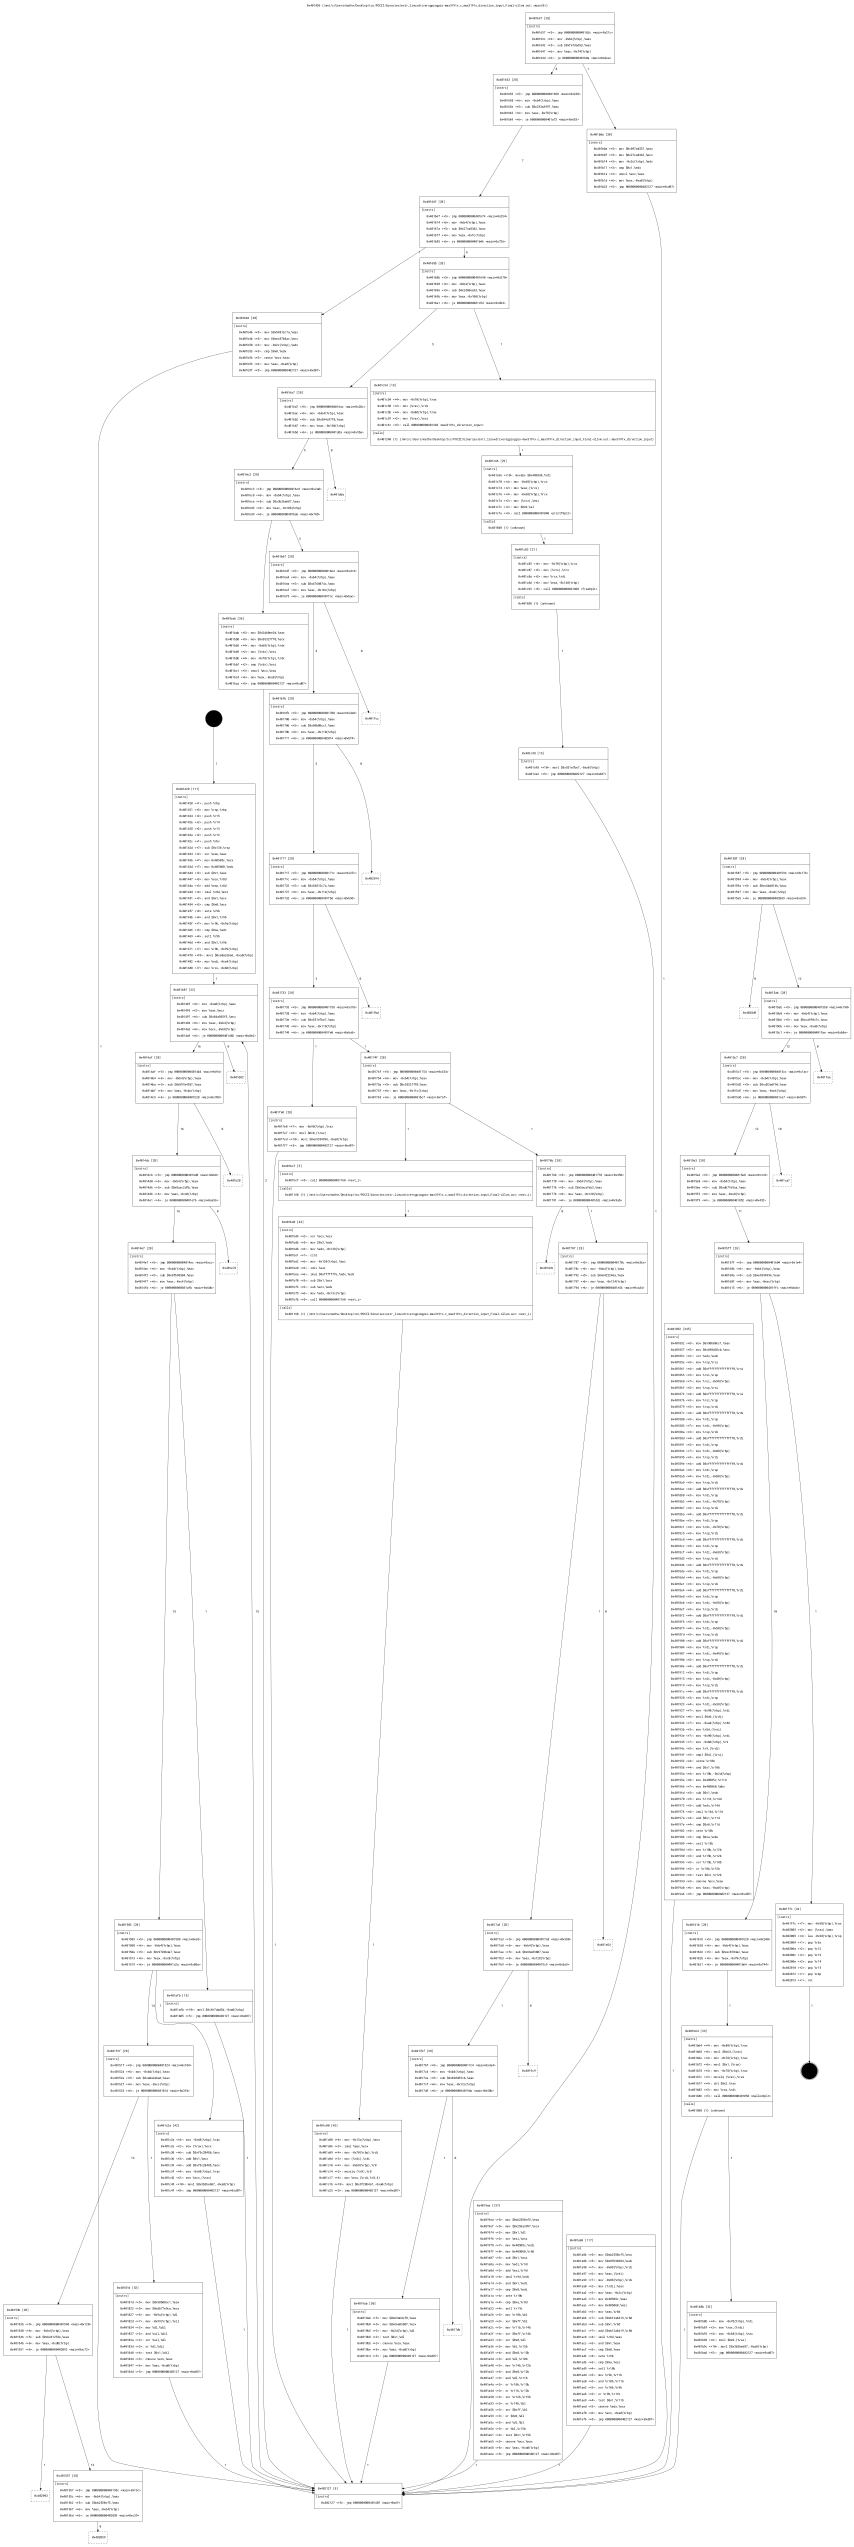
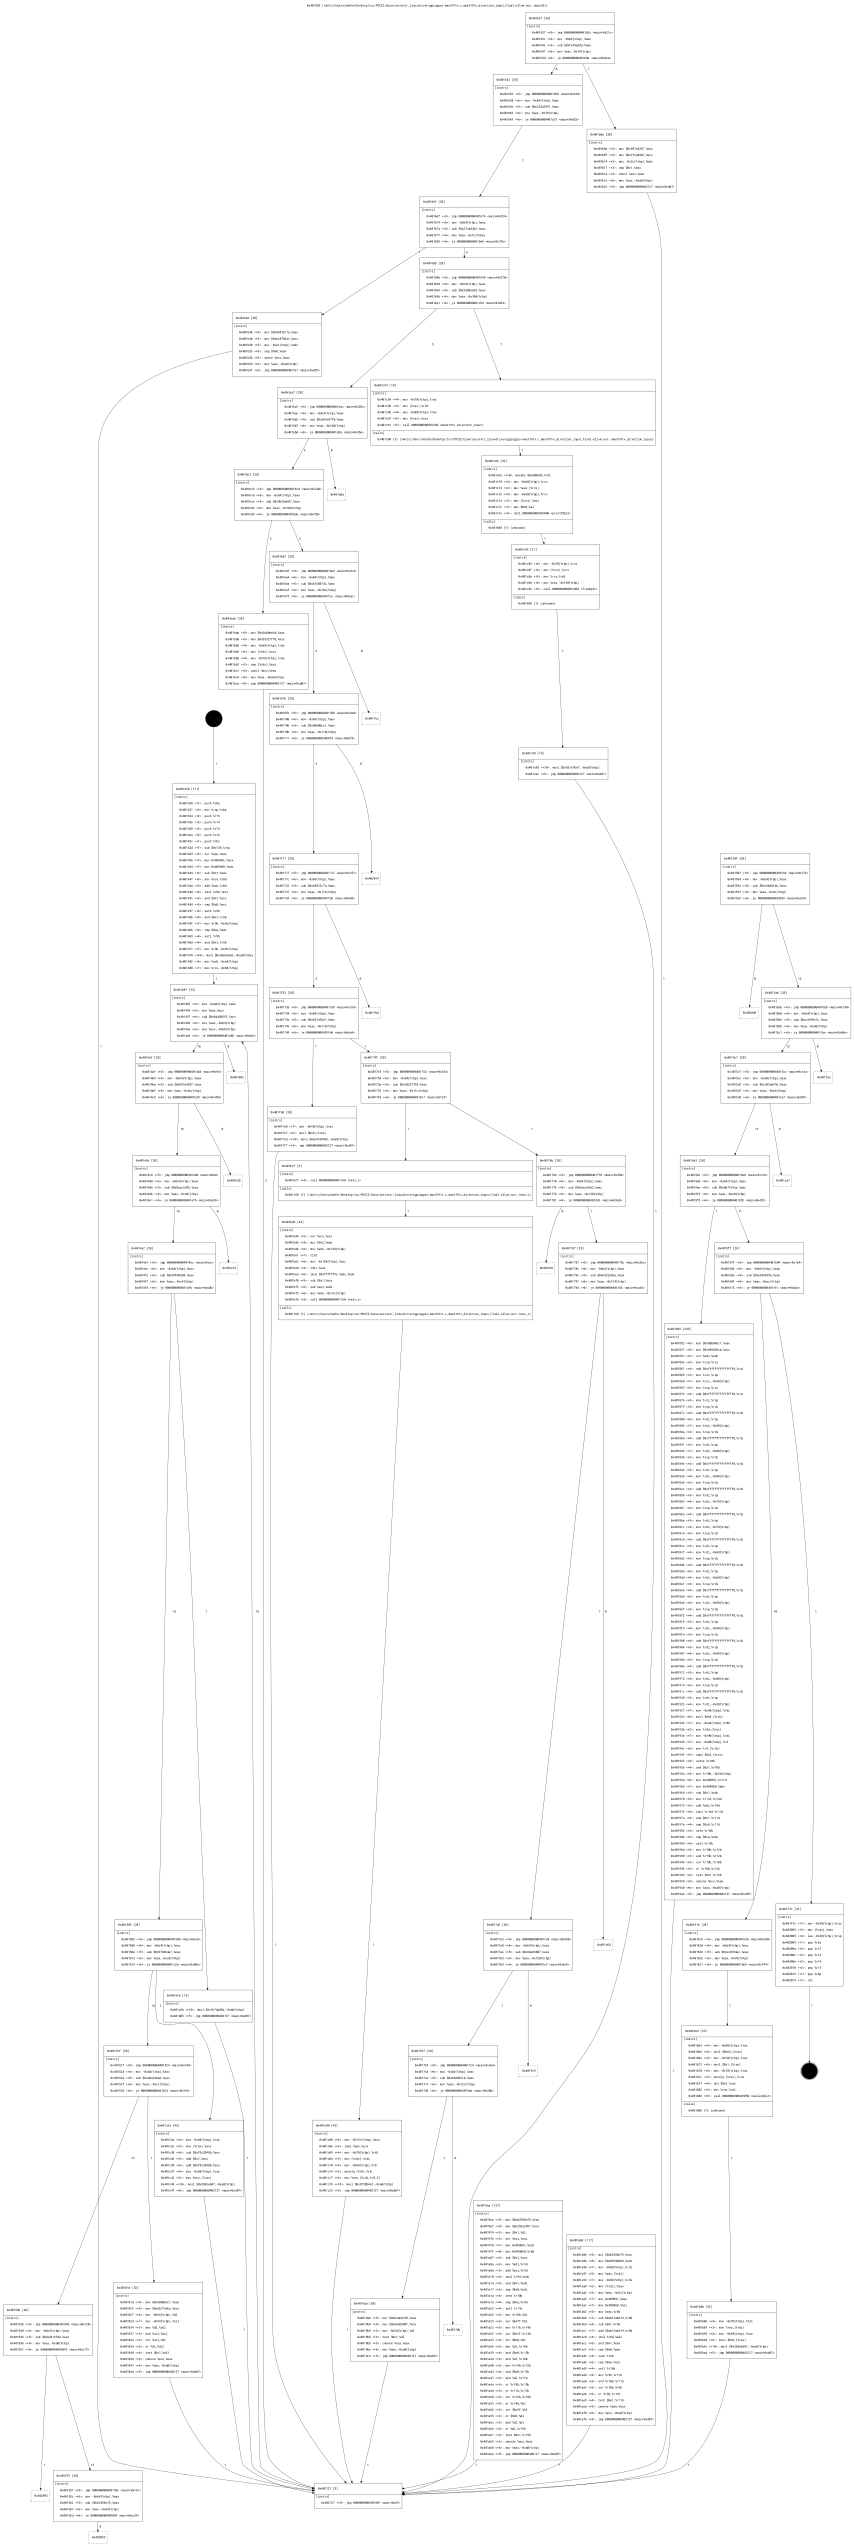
(779, 1129) -> (779, 1129)
none -> (706, 1263)
(678, 2426) -> (635, 2478)
